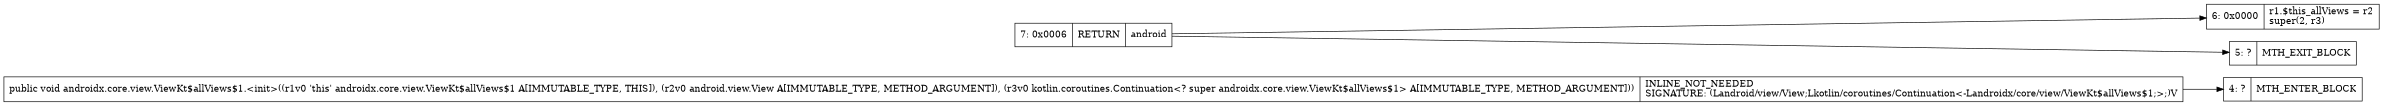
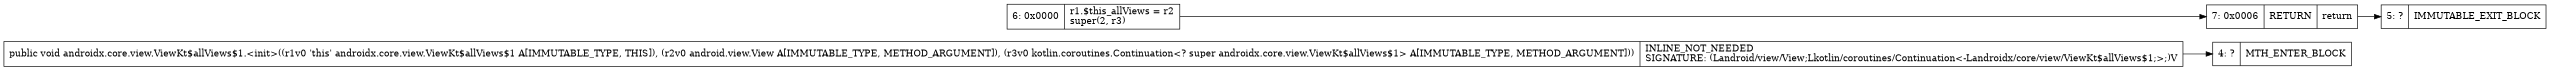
(1686, 26) -> (1690, 17)
(1149, 35) -> (2337, 16)
(2307, 53) -> (2477, 16)
